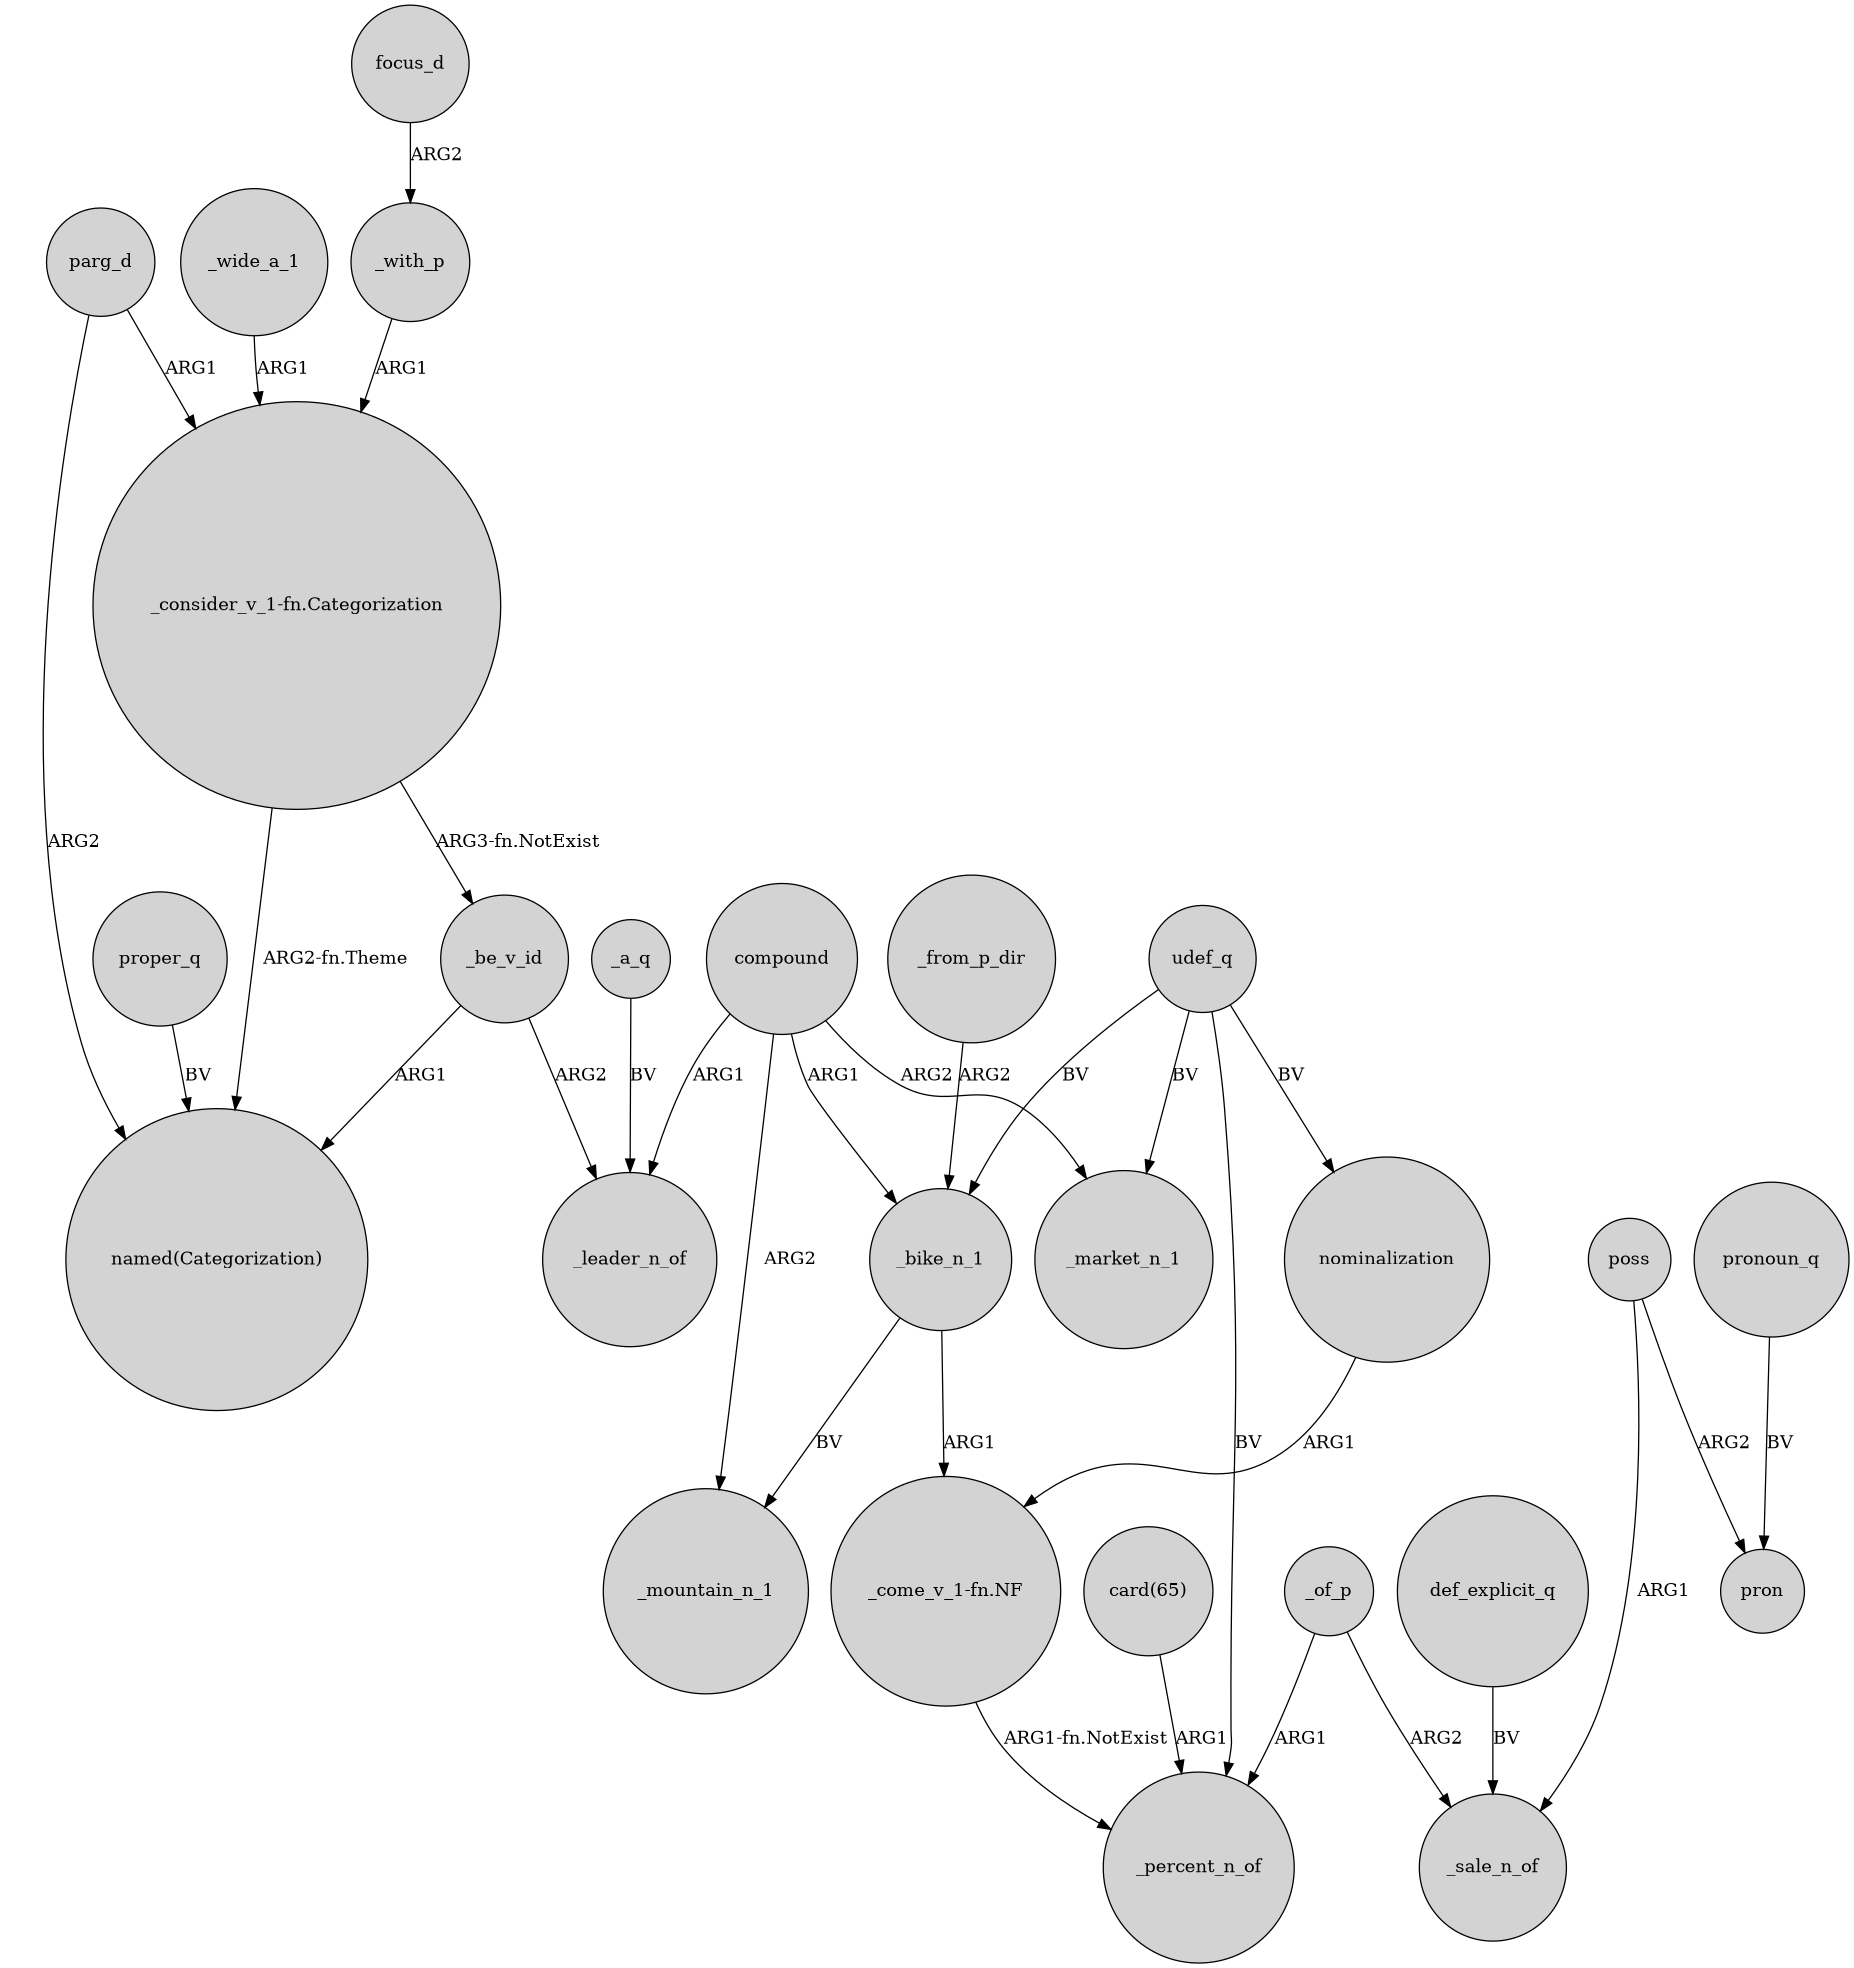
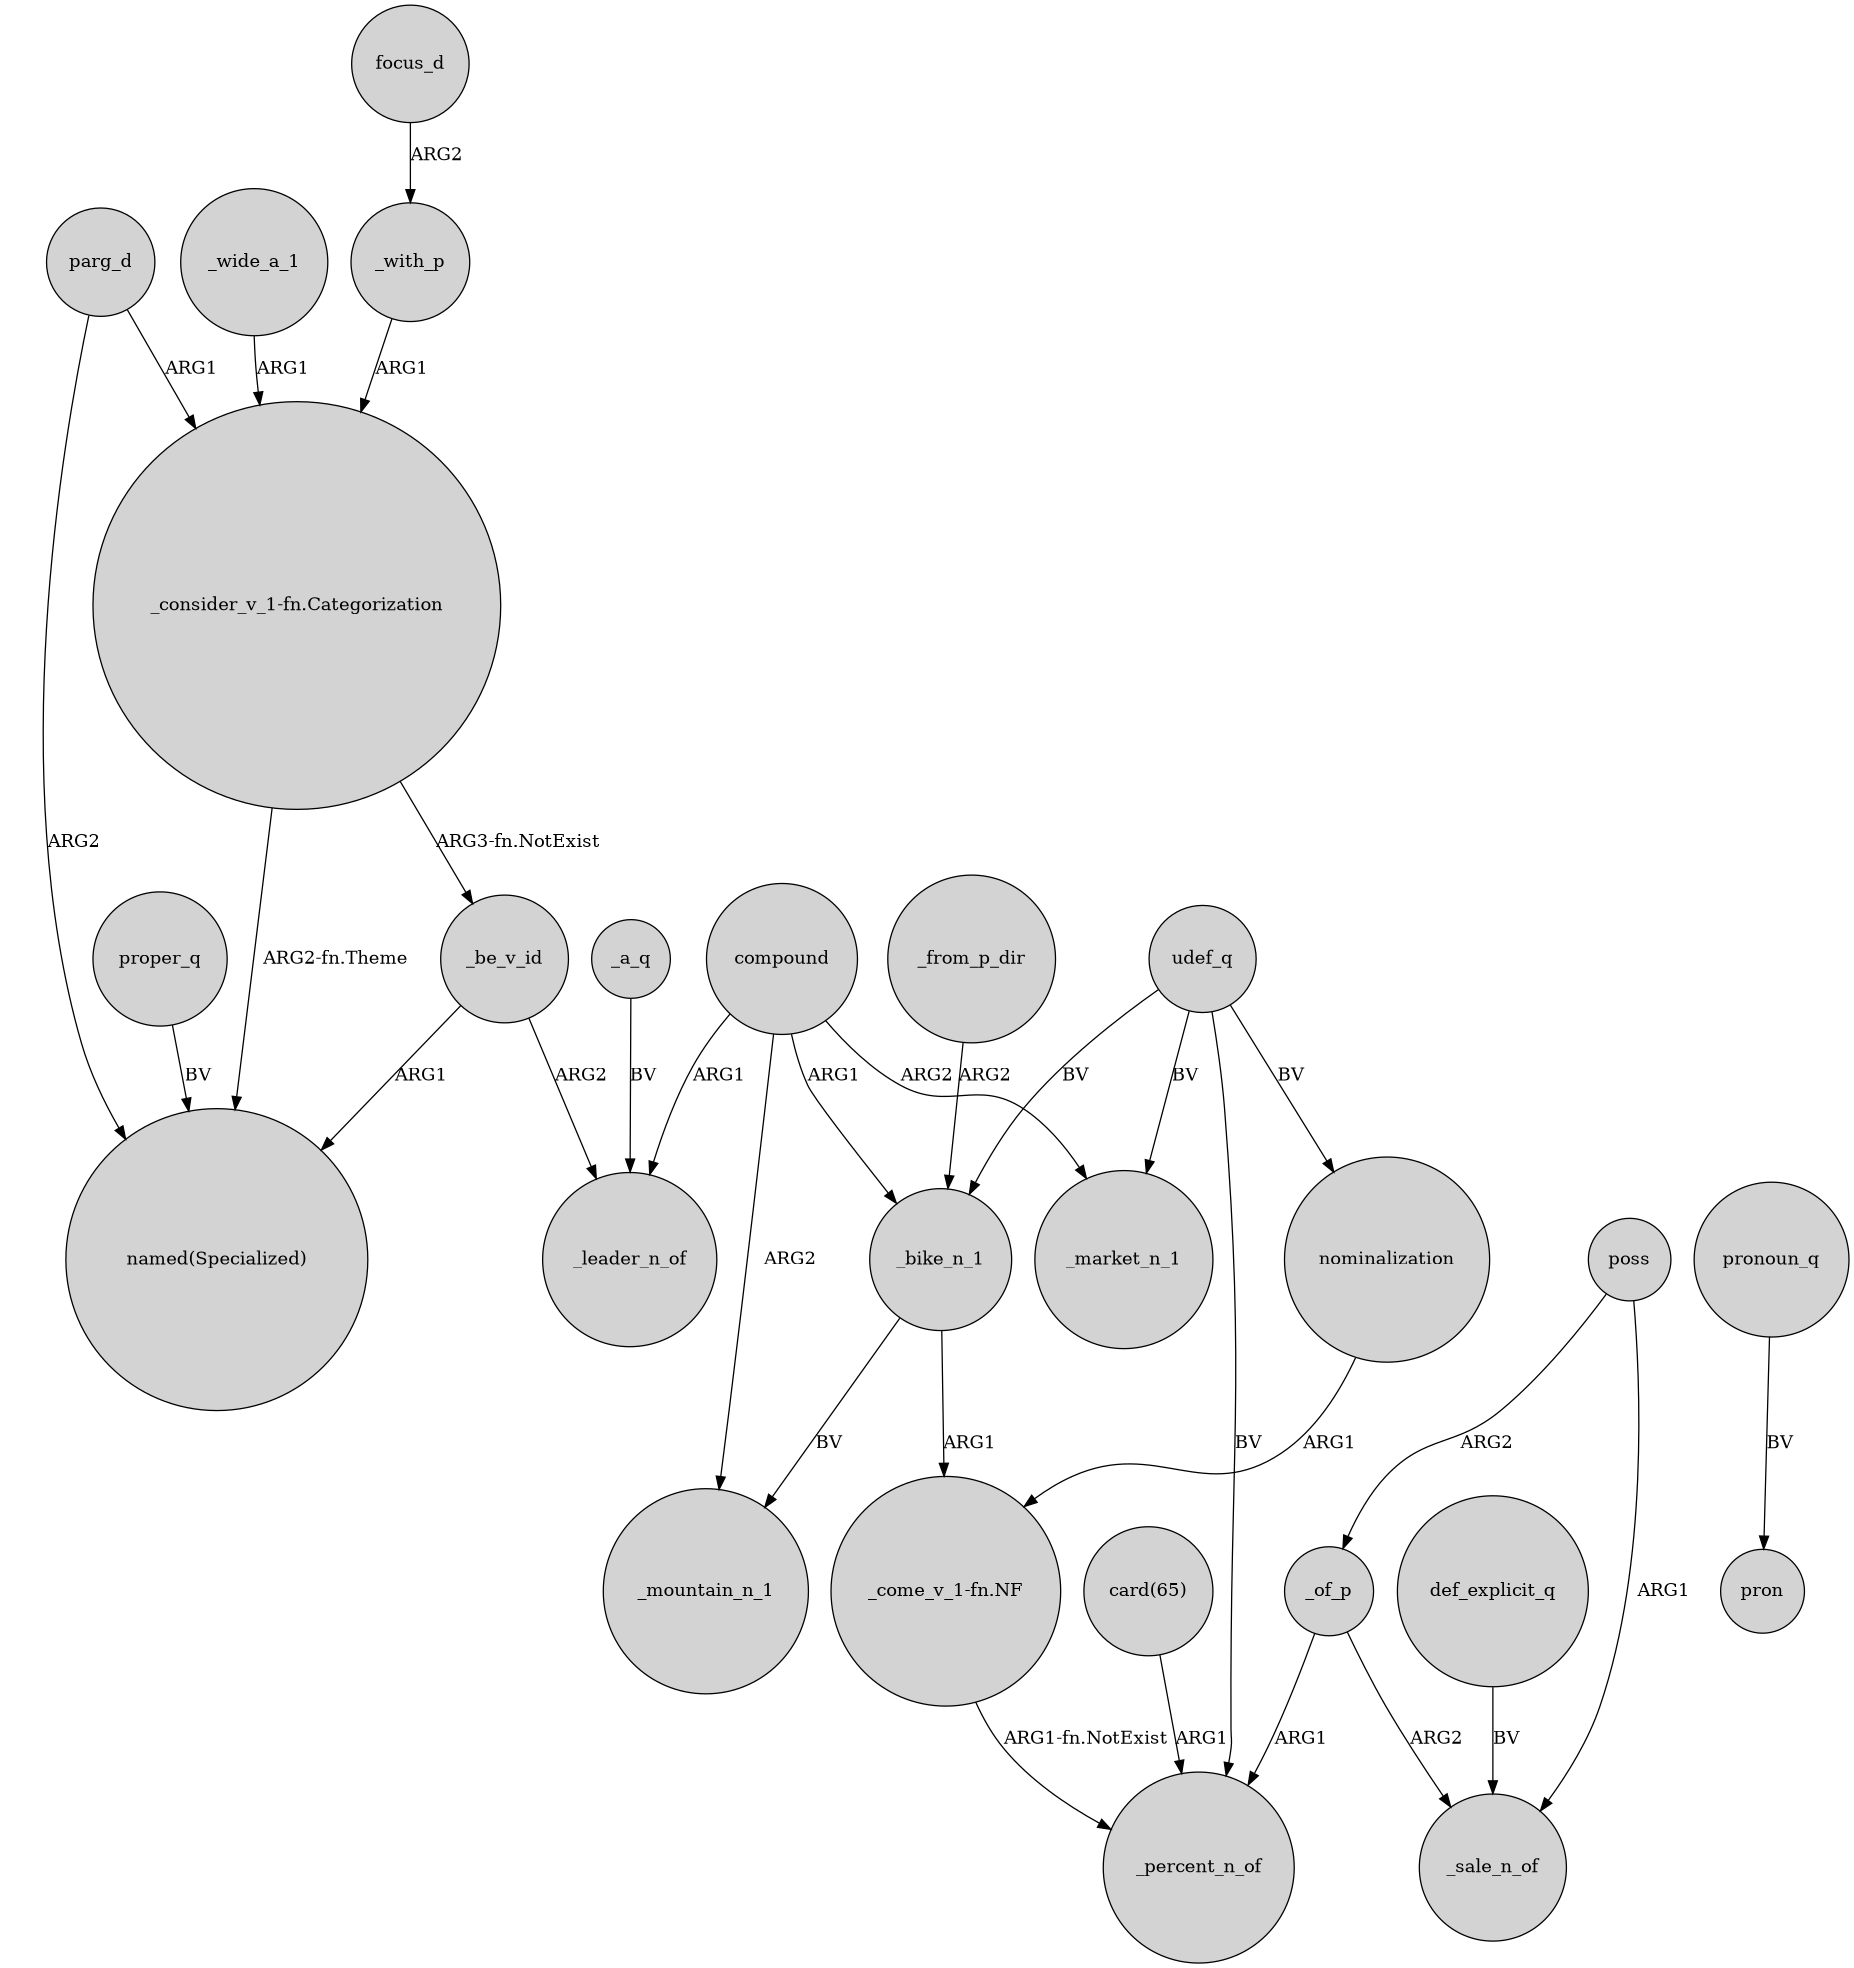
(217, 1260) -> (217, 1260)
(1687, 1422) -> (1481, 1424)
